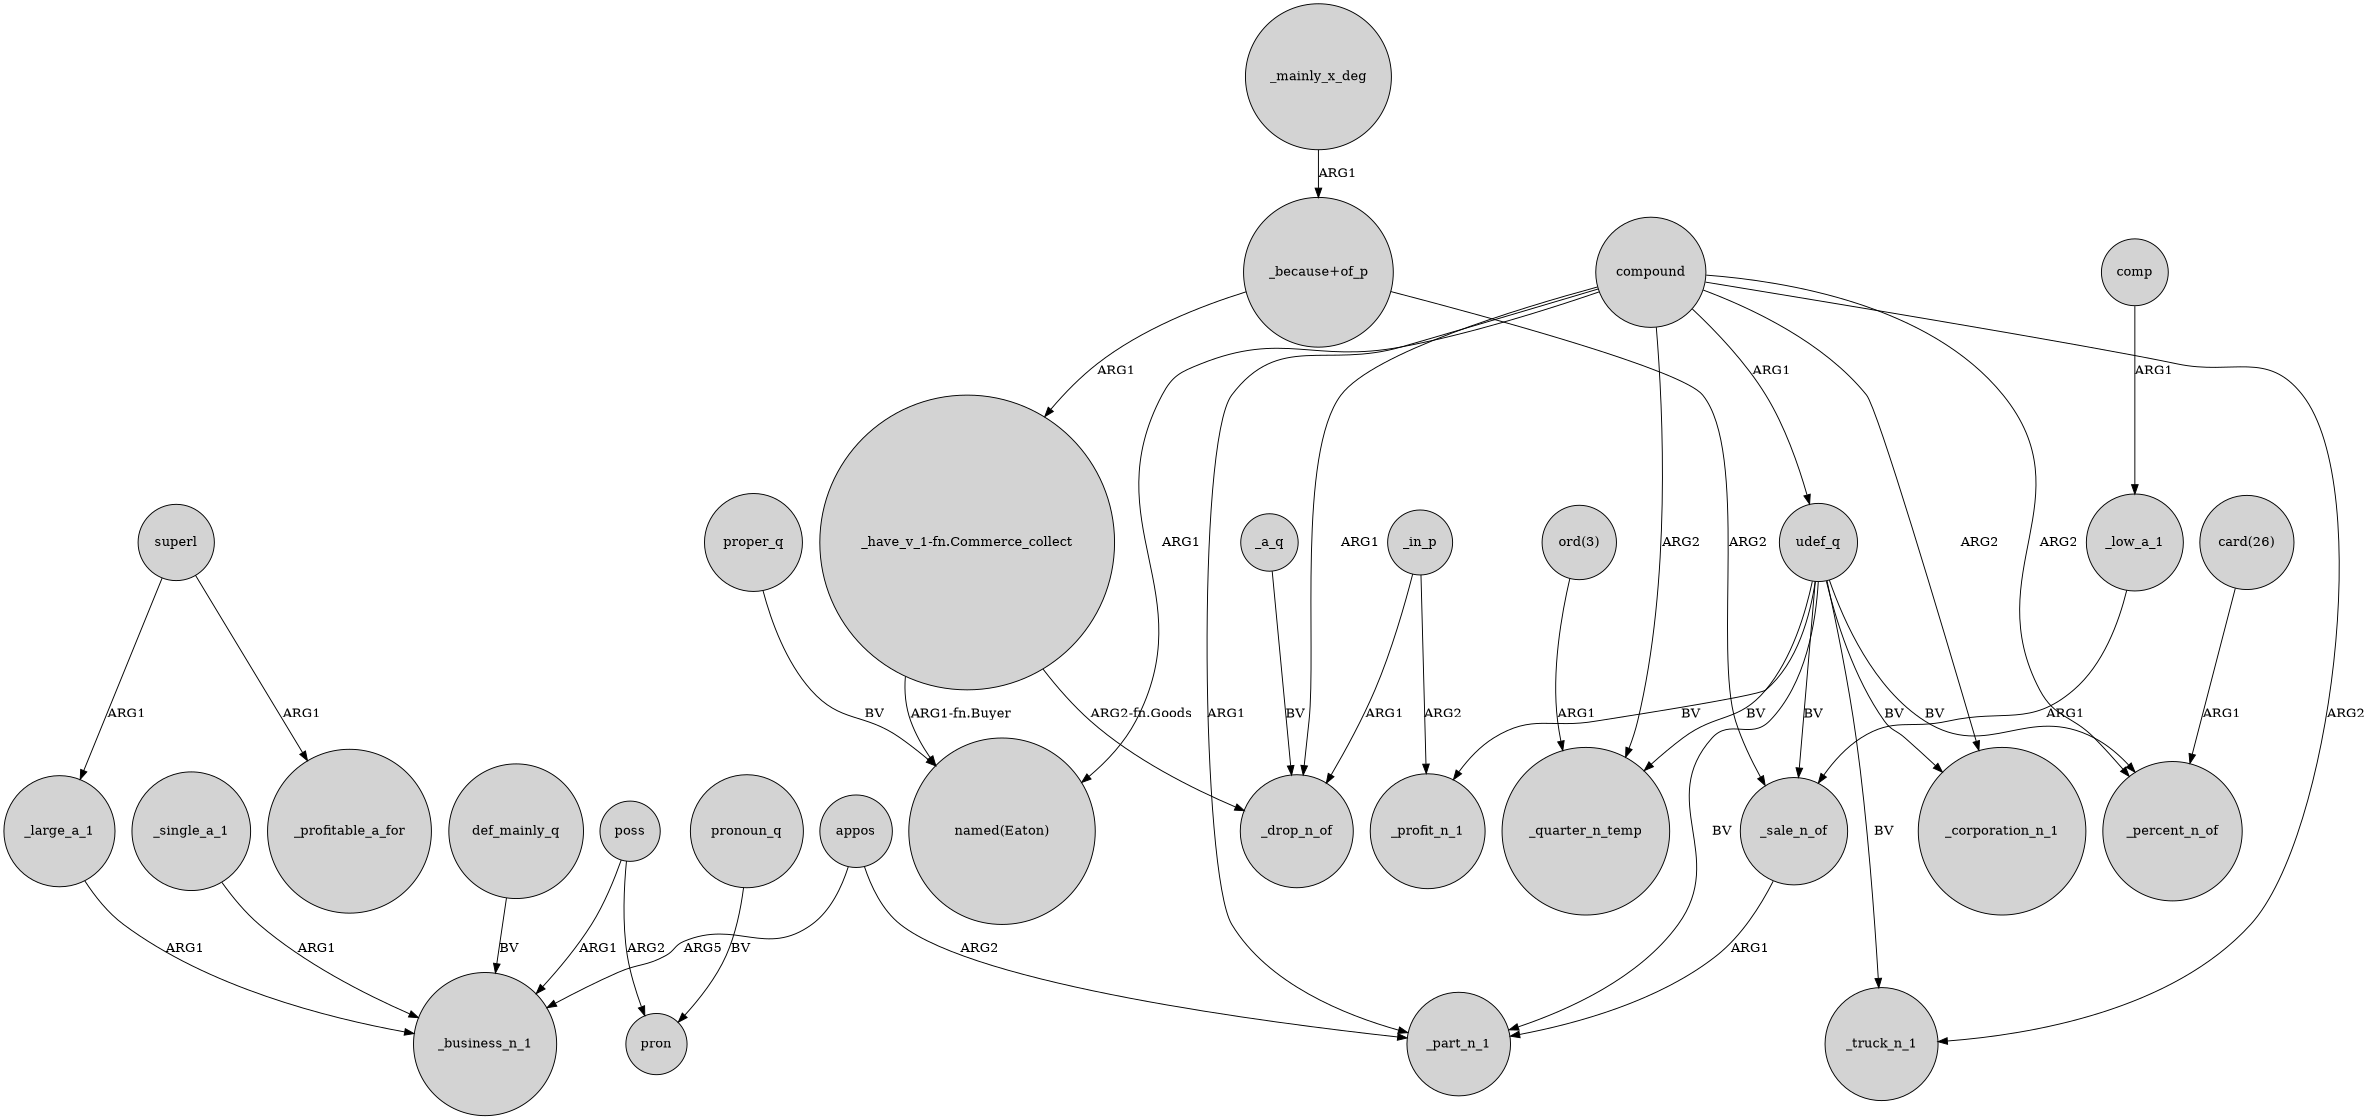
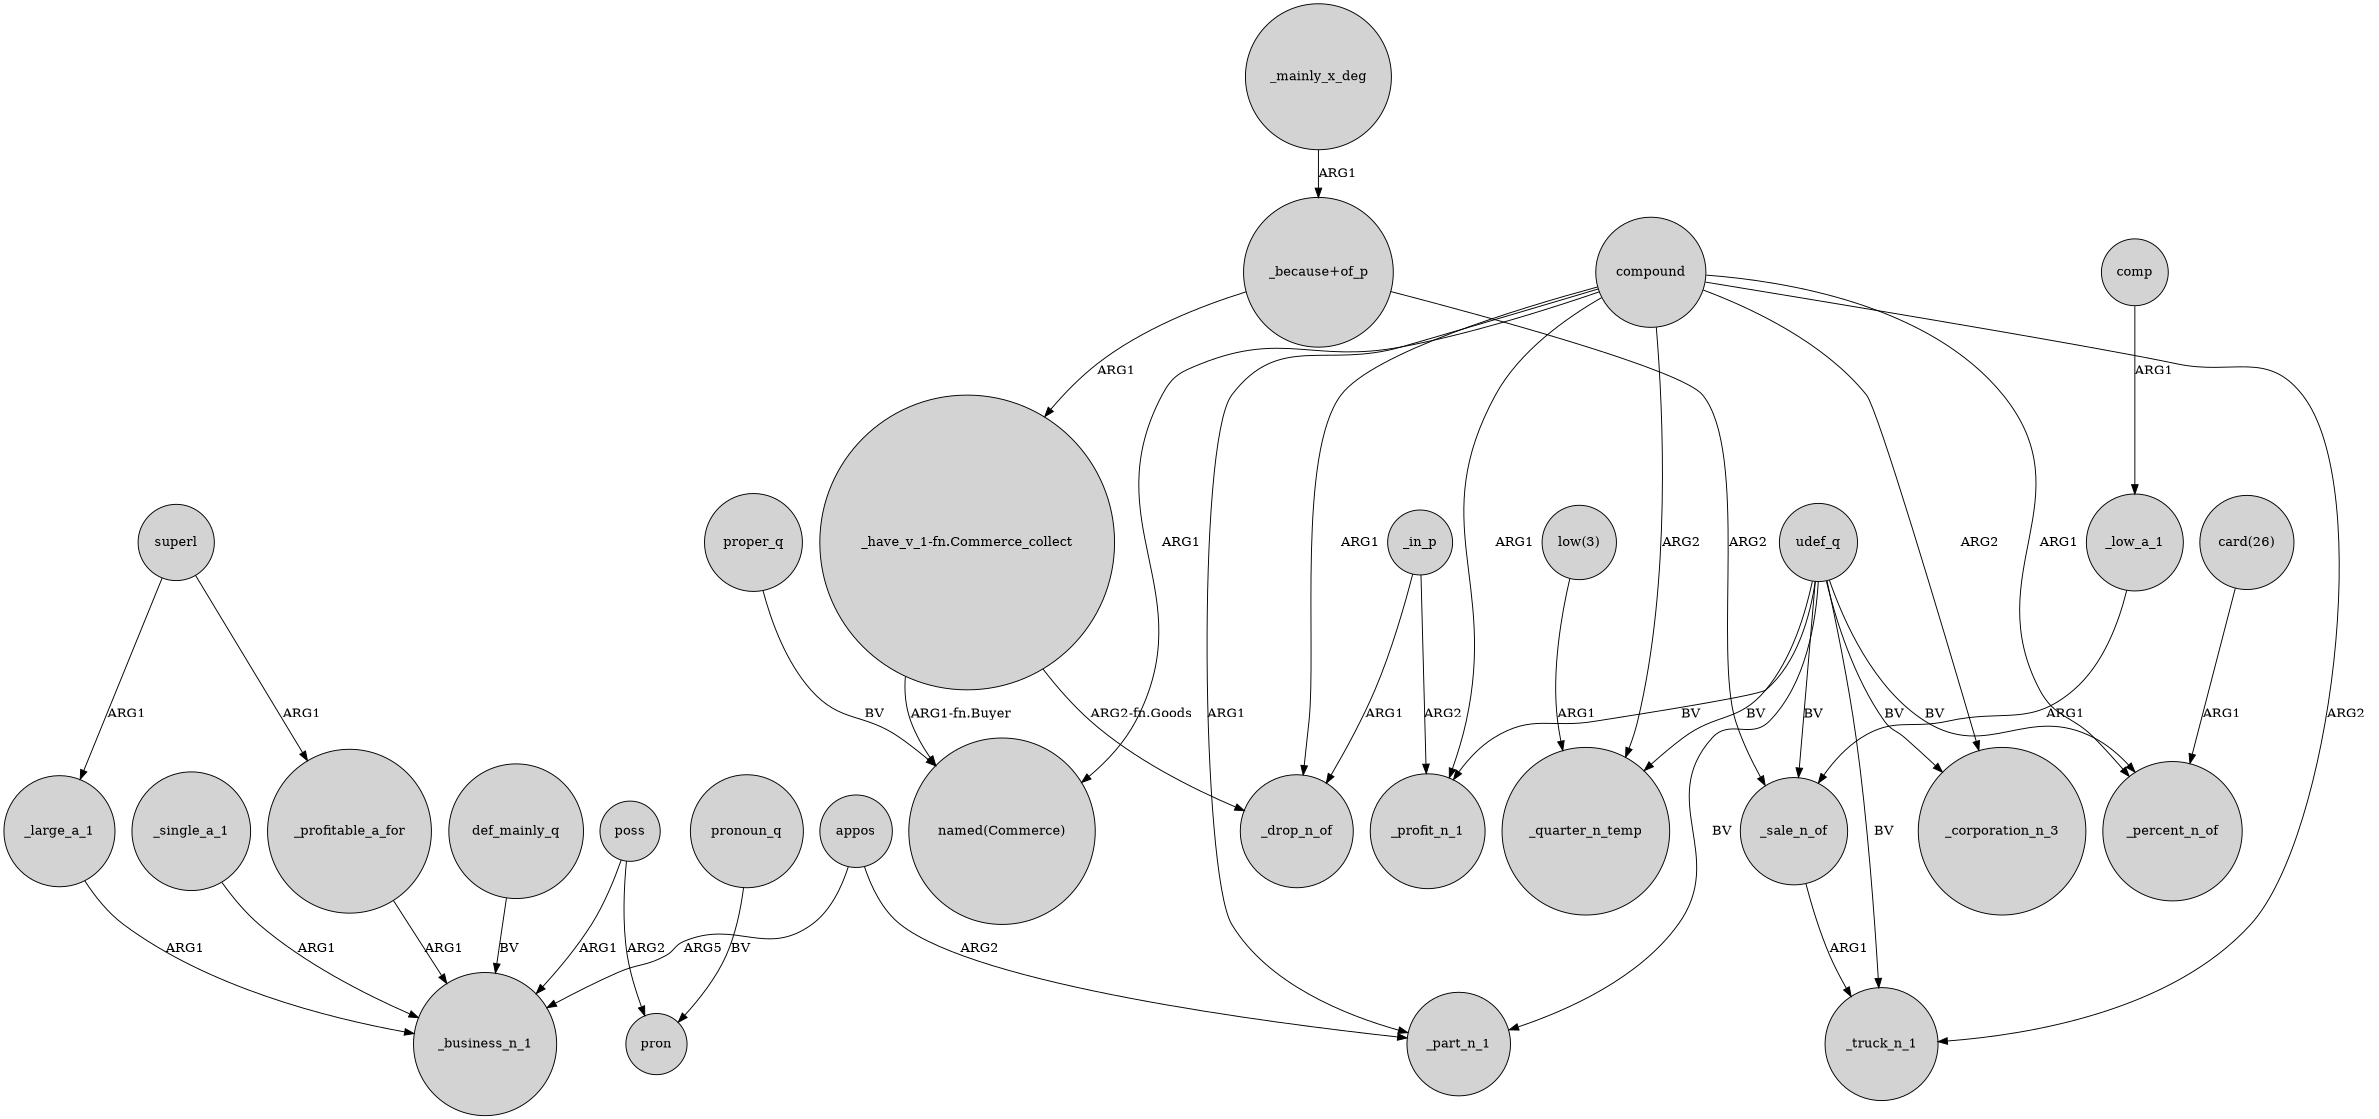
(1764, 393) -> (1464, 508)
(1269, 542) -> none
(1579, 542) -> (1579, 542)
(2059, 542) -> (2059, 542)
(1002, 831) -> (1002, 831)
(2002, 831) -> (2002, 831)
none -> (418, 938)
(1666, 987) -> (1823, 937)
